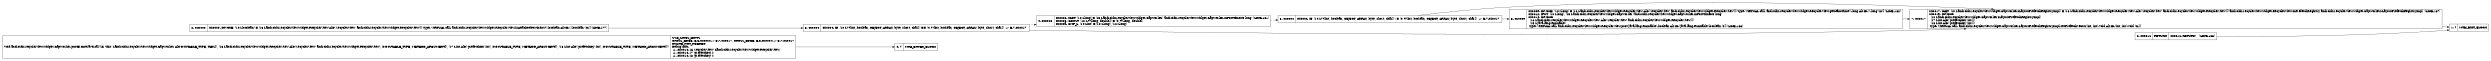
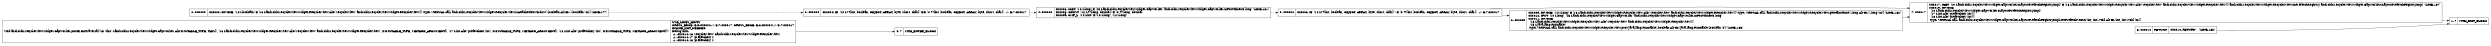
(1542, 17) -> (1542, 19)
(705, 28) -> (705, 13)
(1497, 34) -> none
